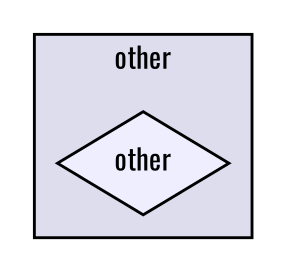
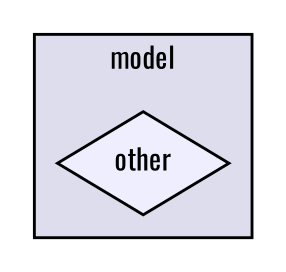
(143, 62) -> (143, 62)
